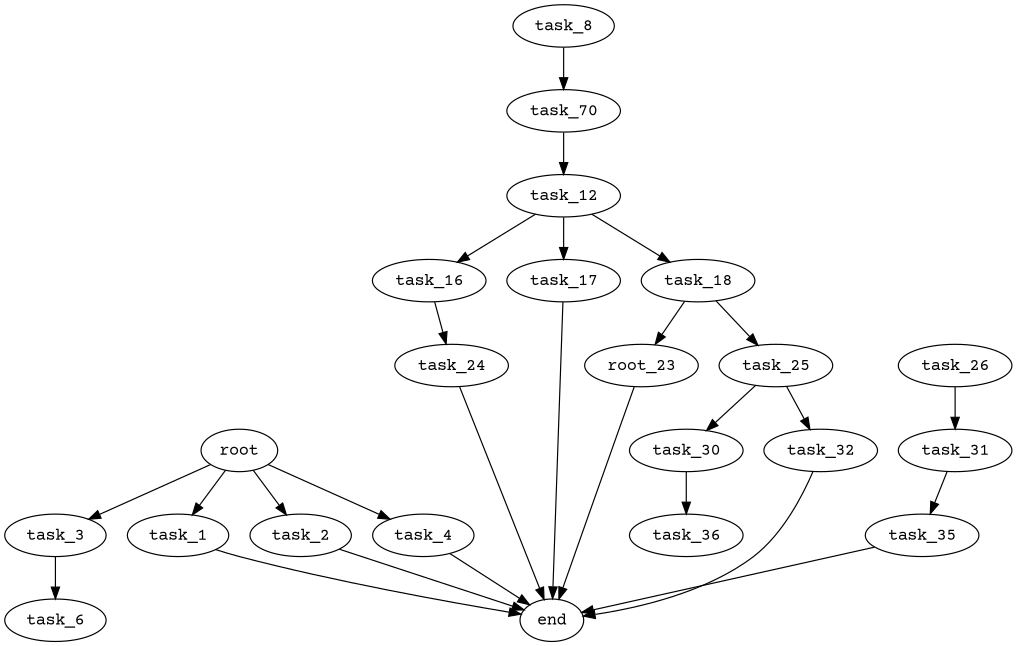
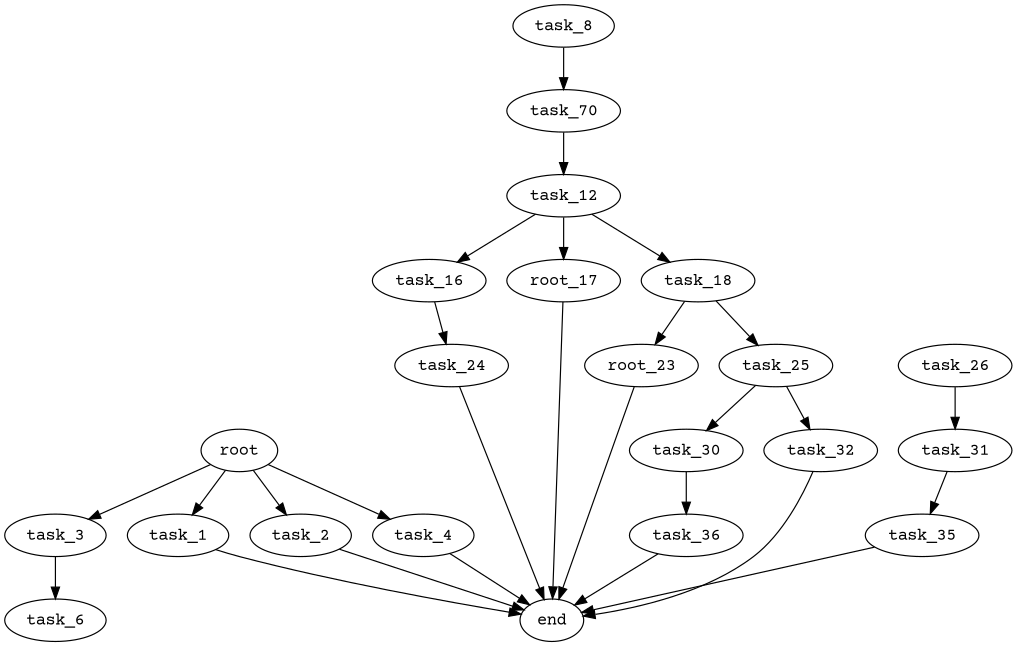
(564, 281) -> (564, 281)
none -> (621, 576)
